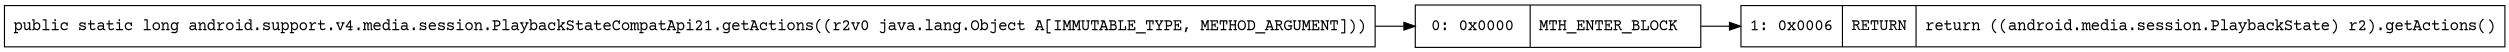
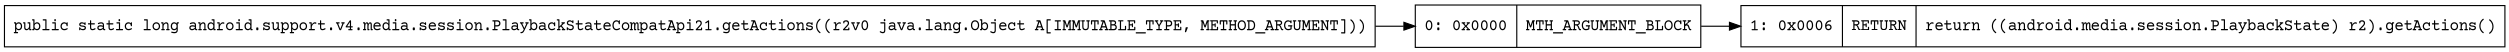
(1608, 26) -> (1609, 26)
